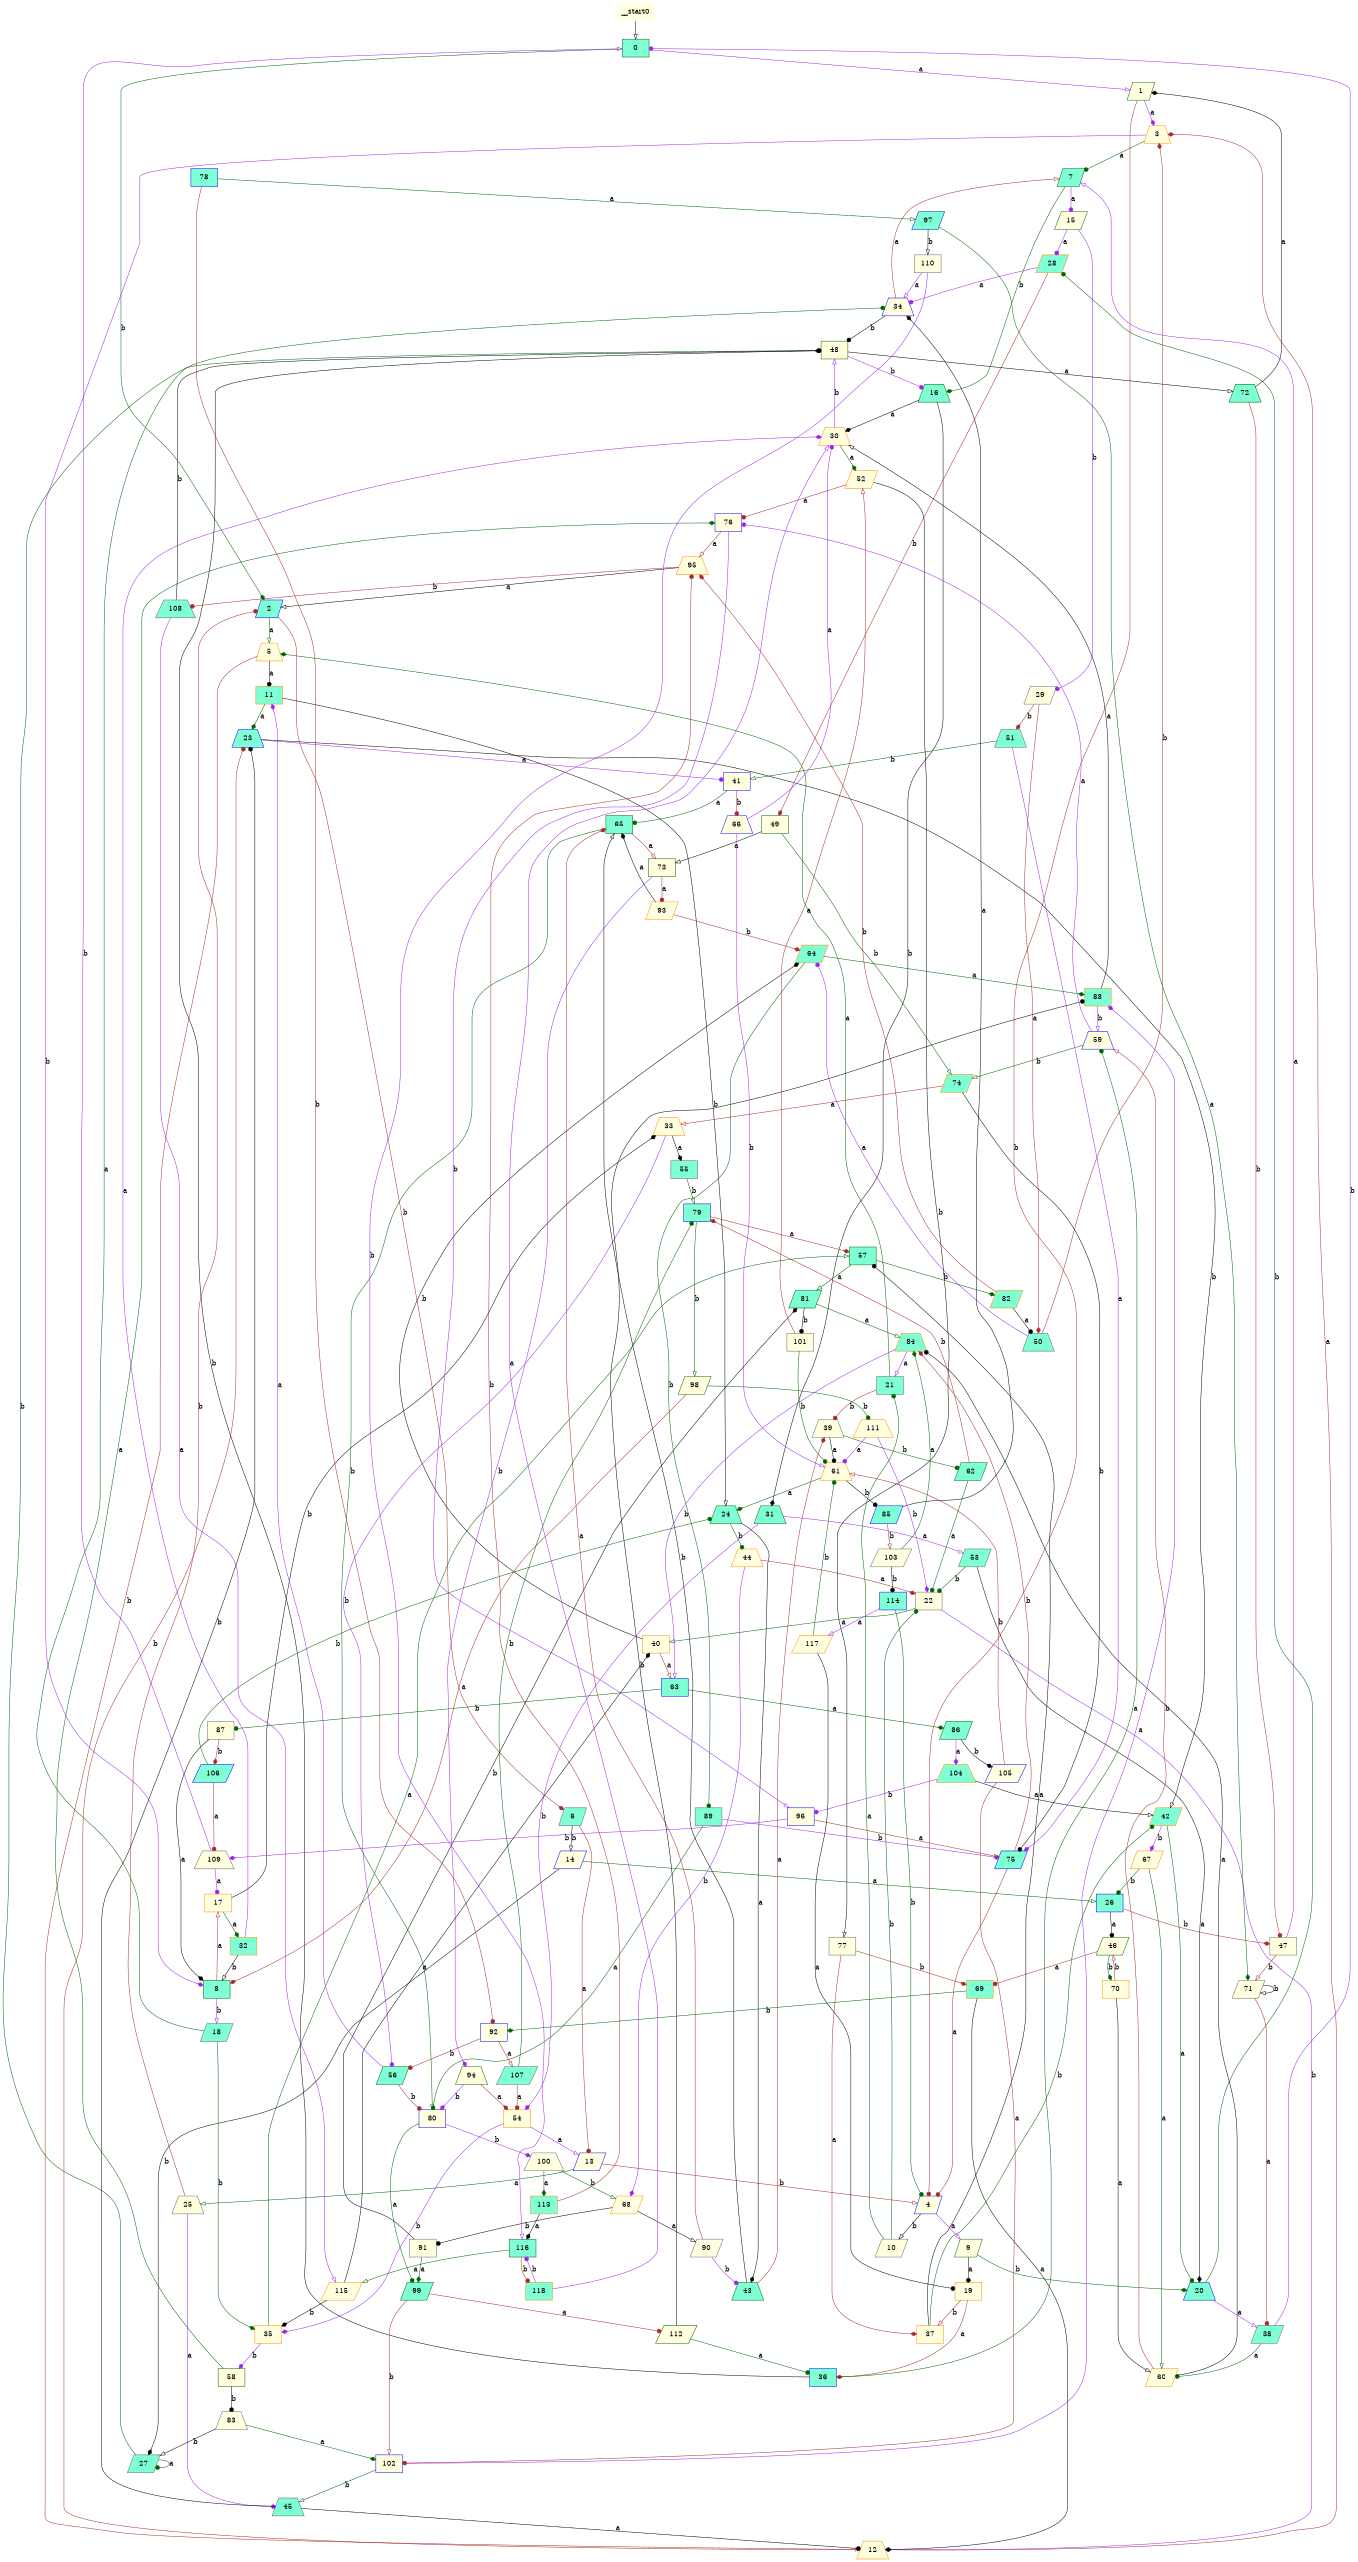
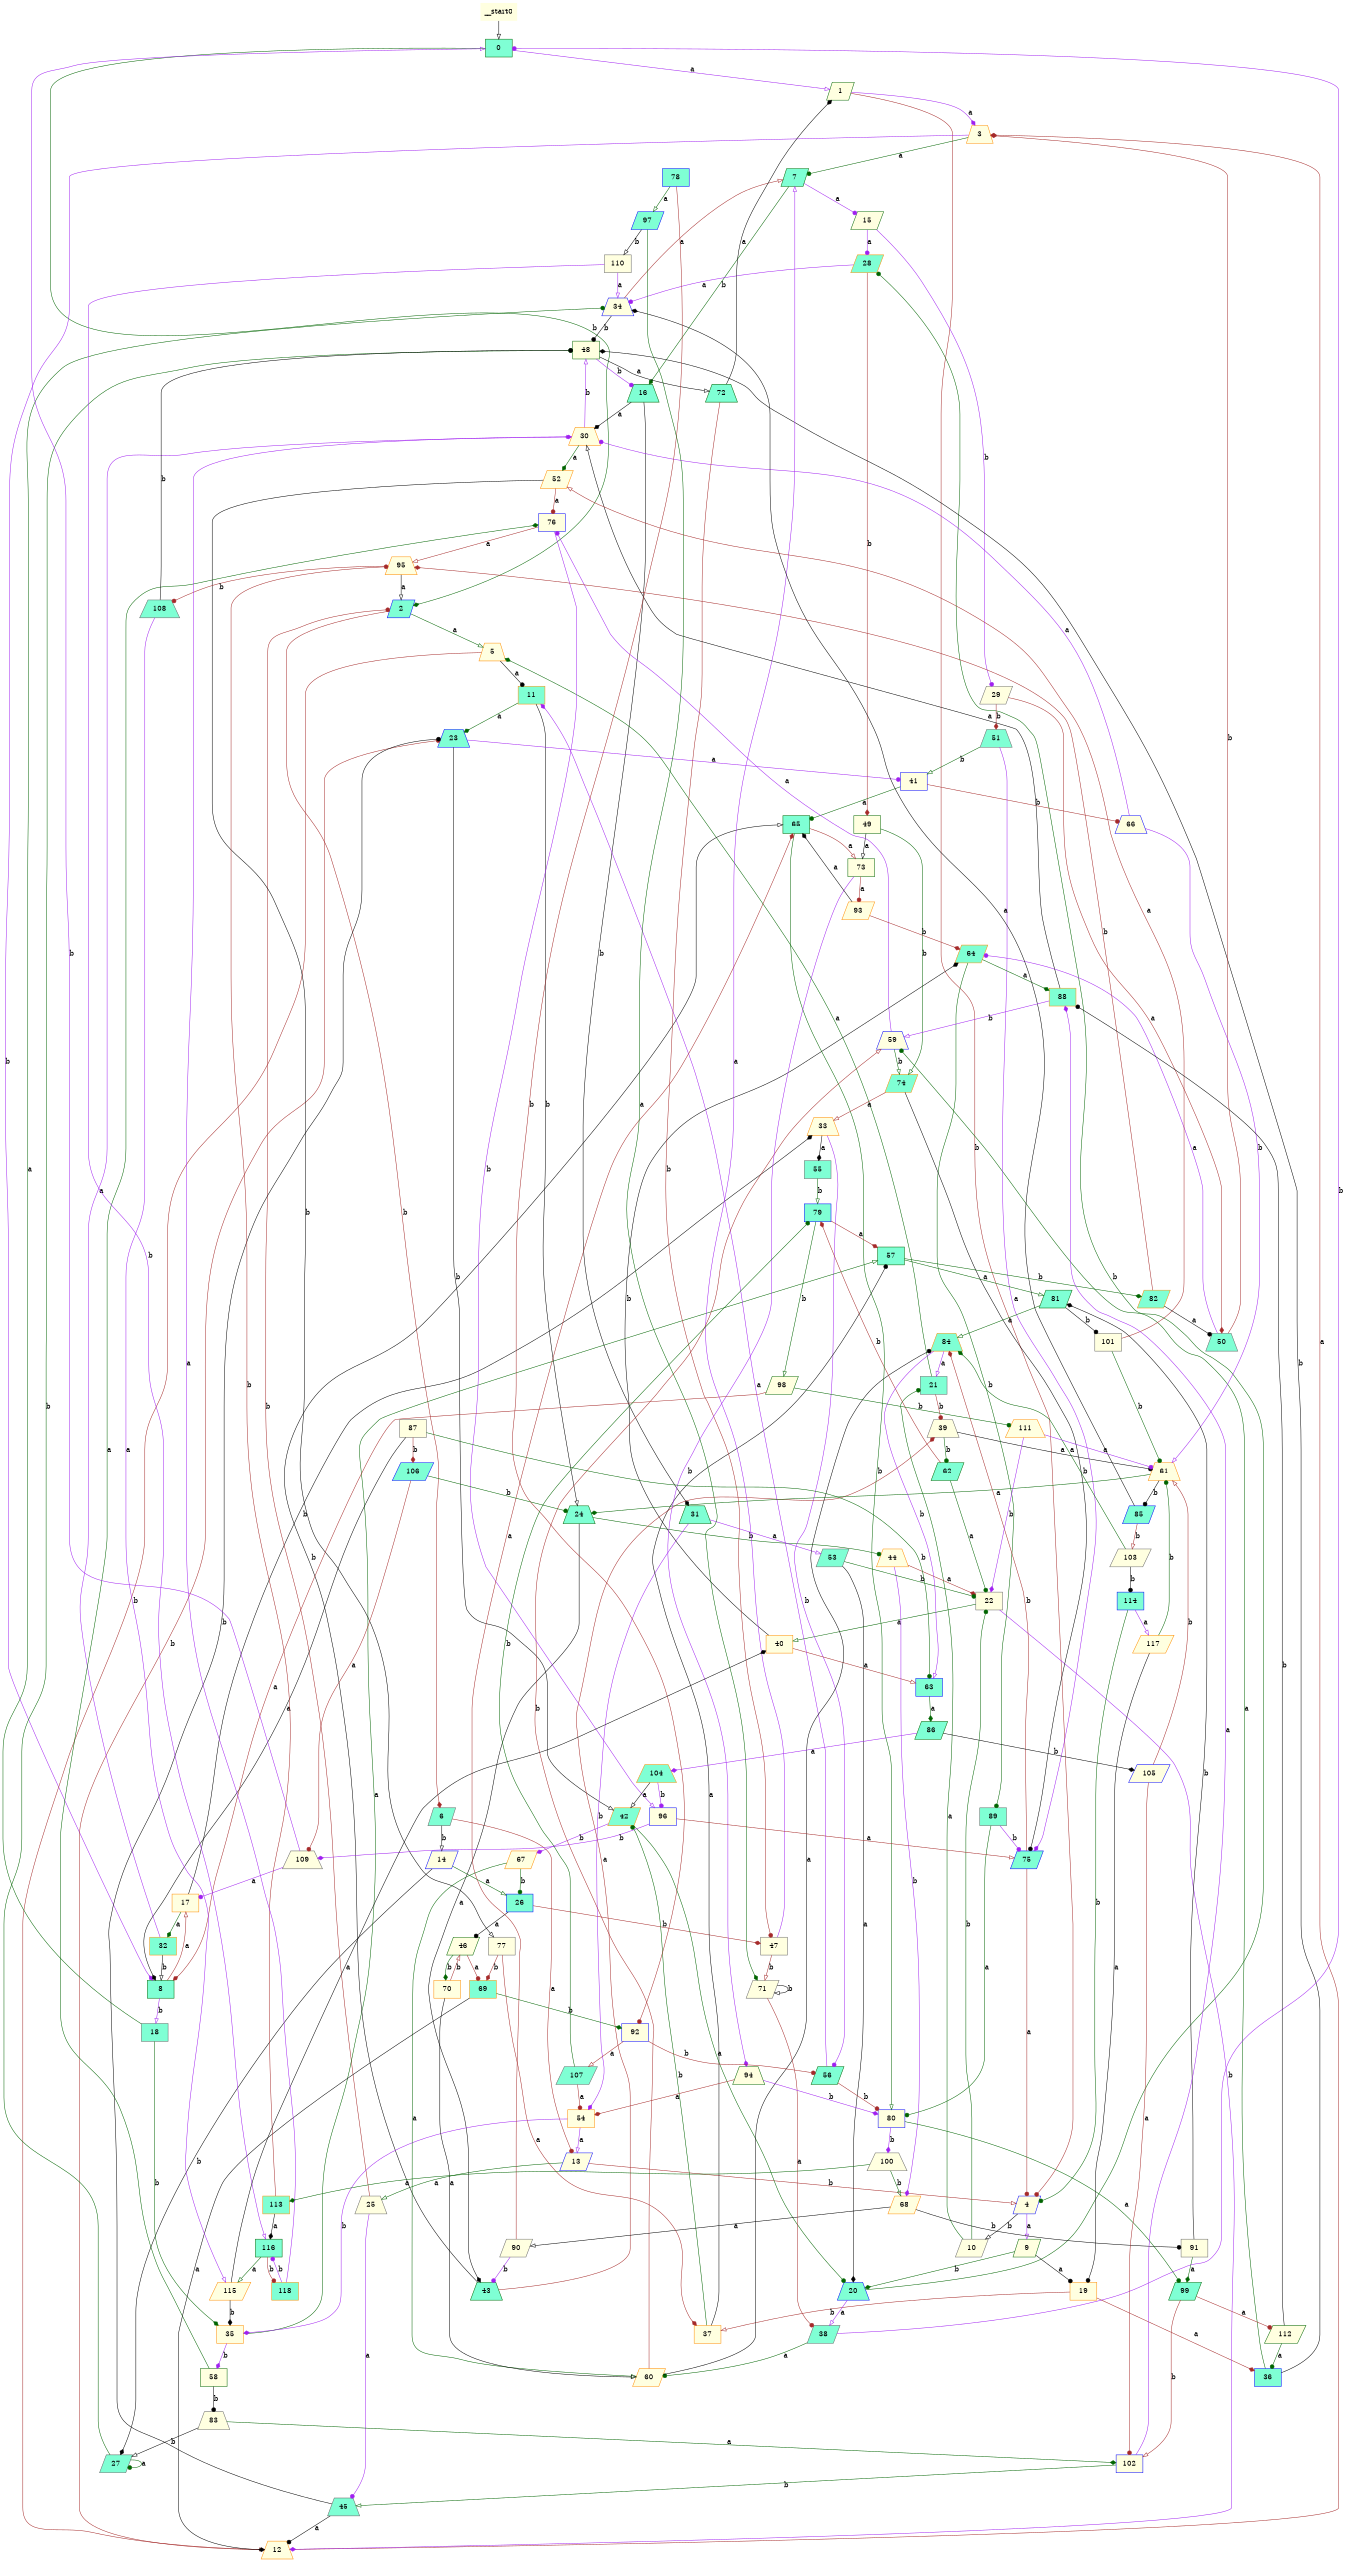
(460, 1708) -> (740, 1487)
(217, 2032) -> (155, 2032)
